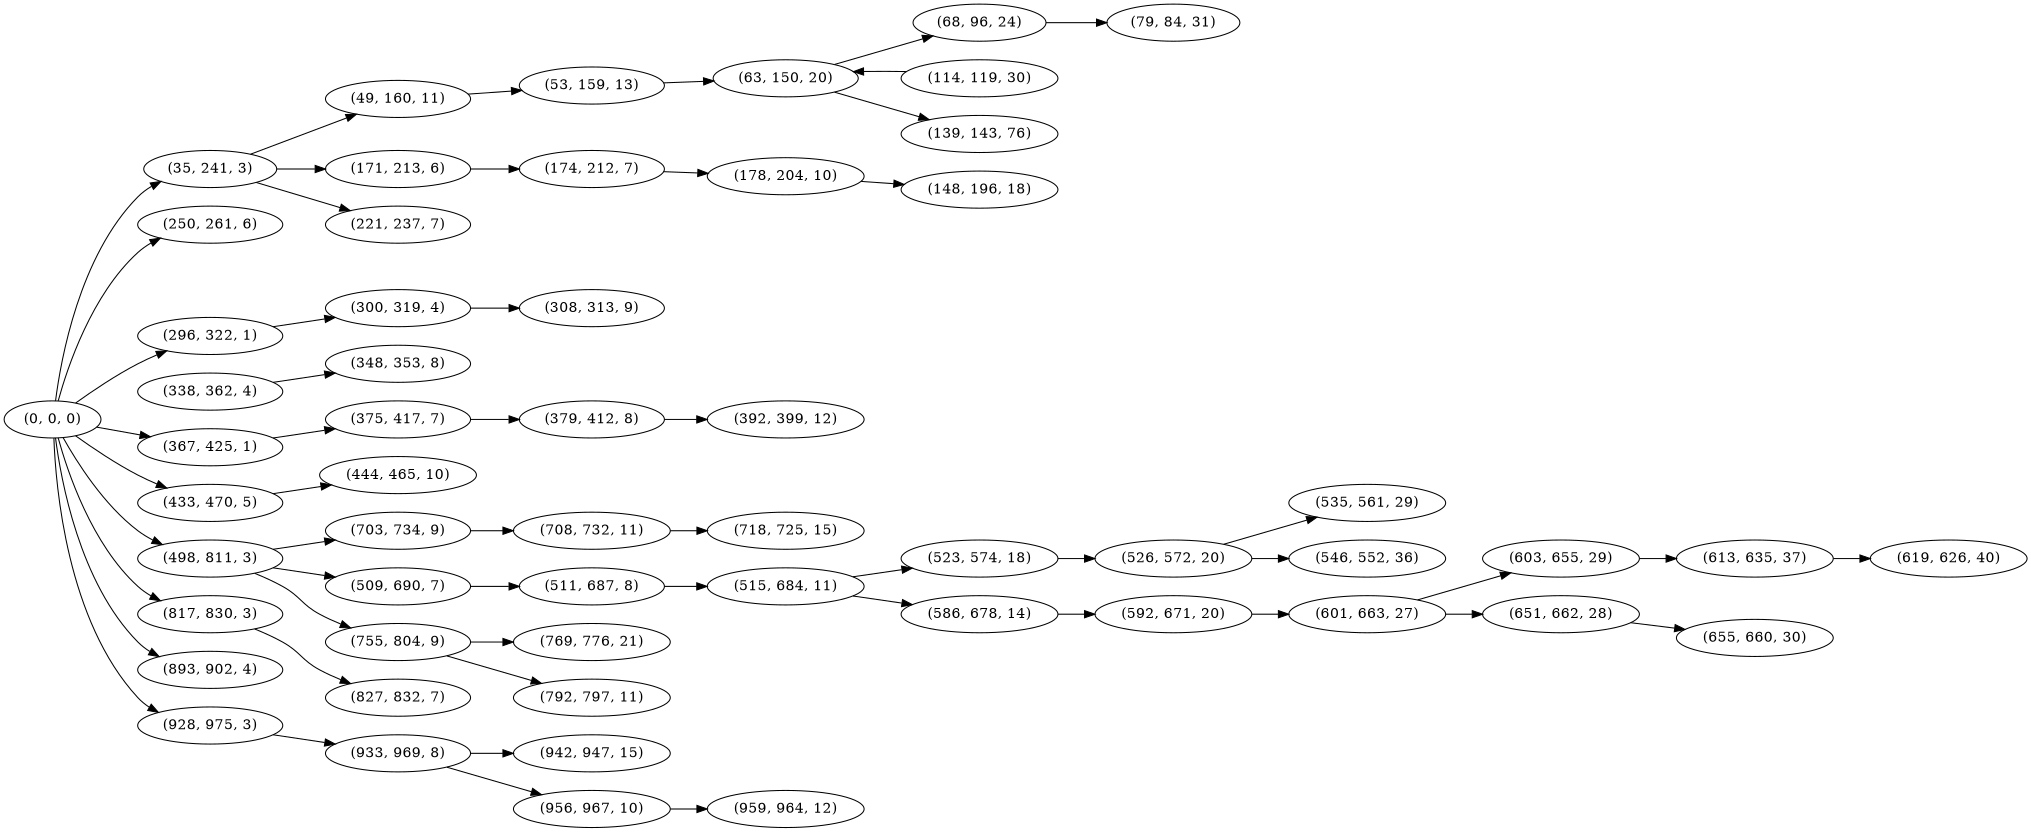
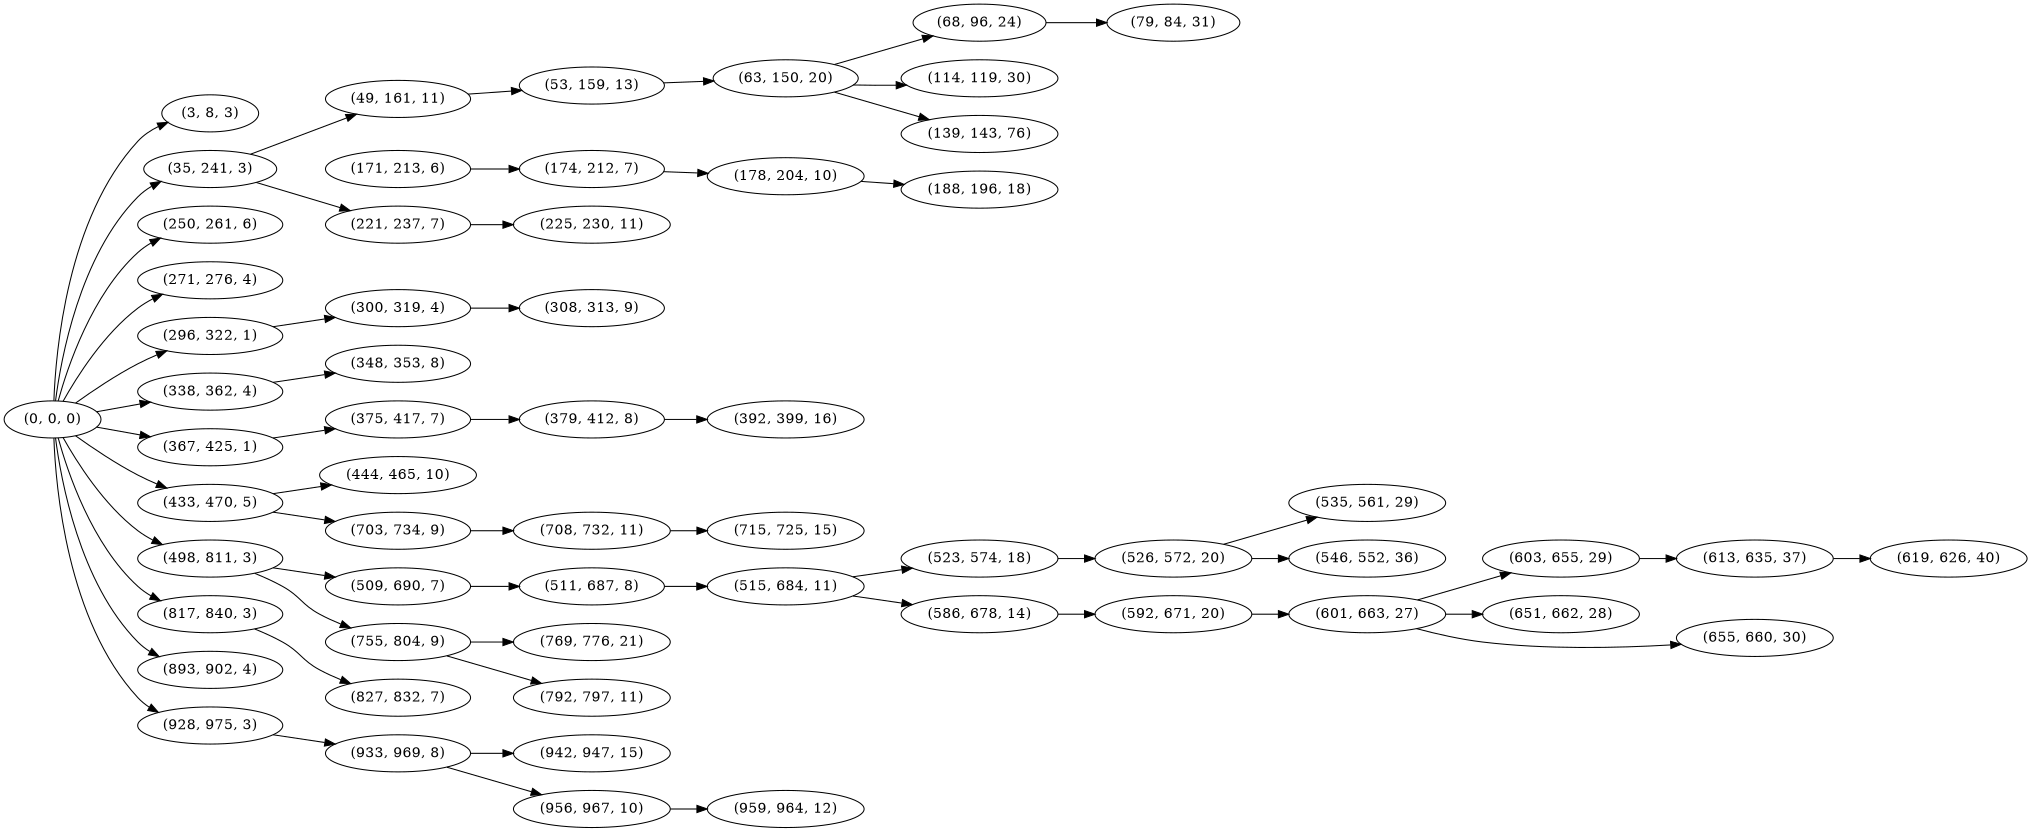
(885, 71) -> (875, 85)
(398, 99) -> (398, 99)
none -> (210, 113)
(296, 169) -> none
(980, 190) -> (980, 190)
none -> (592, 225)
none -> (210, 280)
none -> (118, 408)
(786, 419) -> (786, 419)
(786, 531) -> (786, 531)
(299, 545) -> (299, 516)
(210, 614) -> (210, 614)
(1653, 625) -> (1543, 647)
